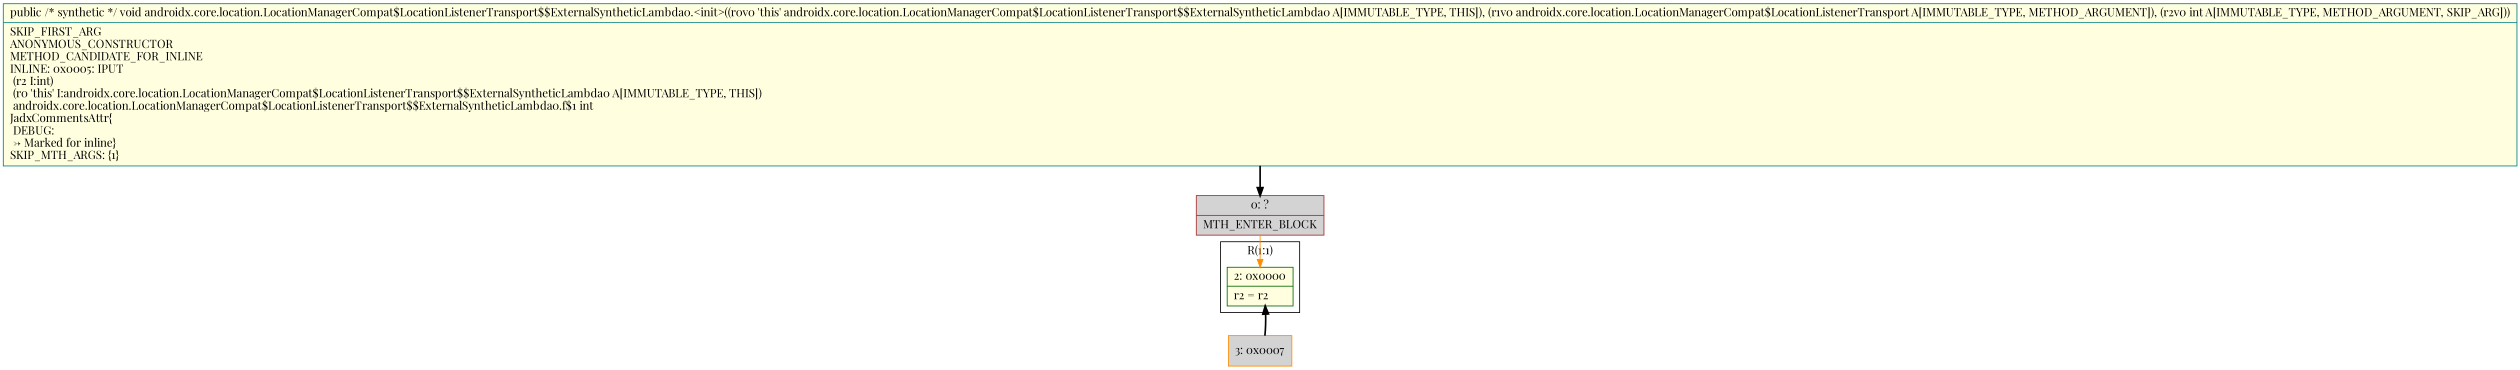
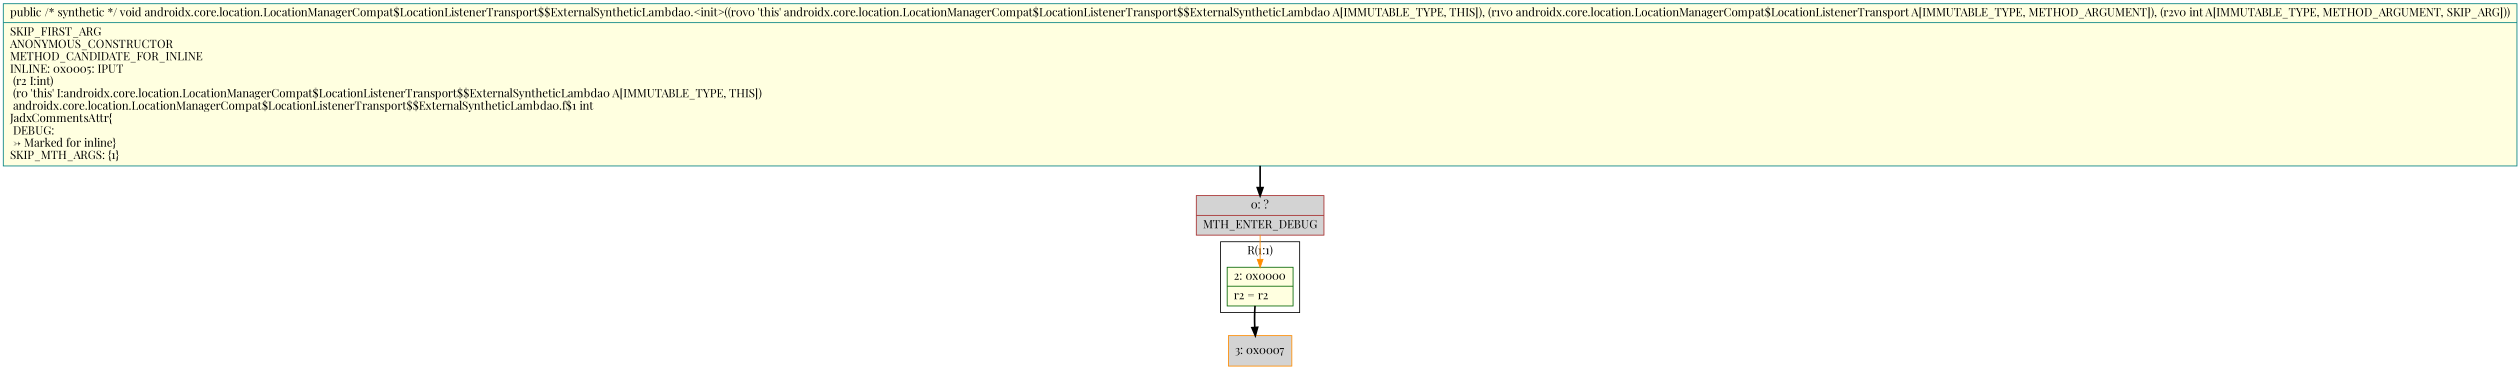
(1260, 225) -> (1260, 225)
(1266, 325) -> (1255, 318)
